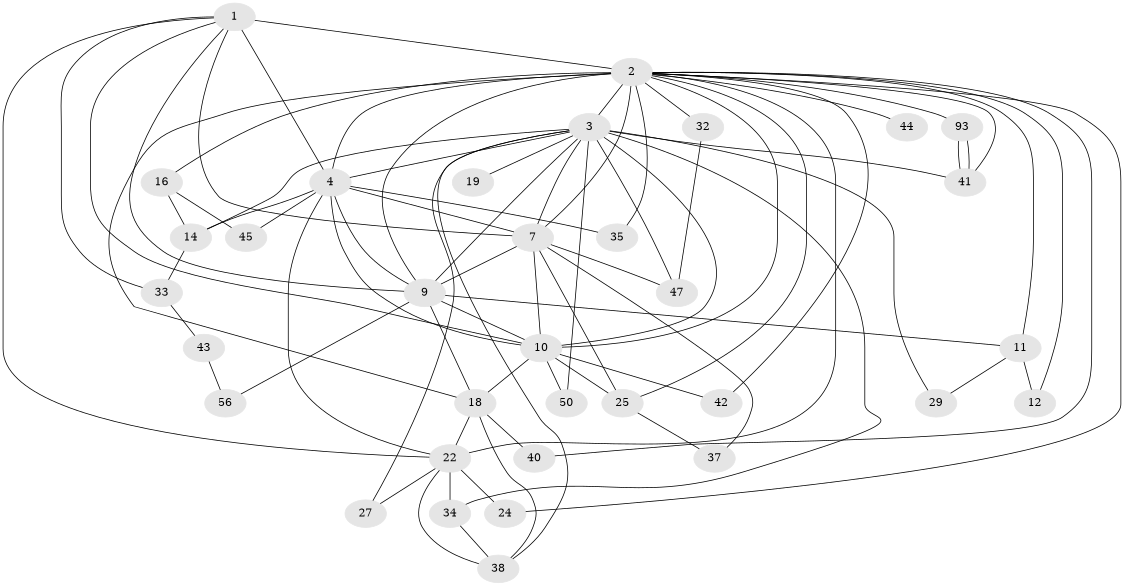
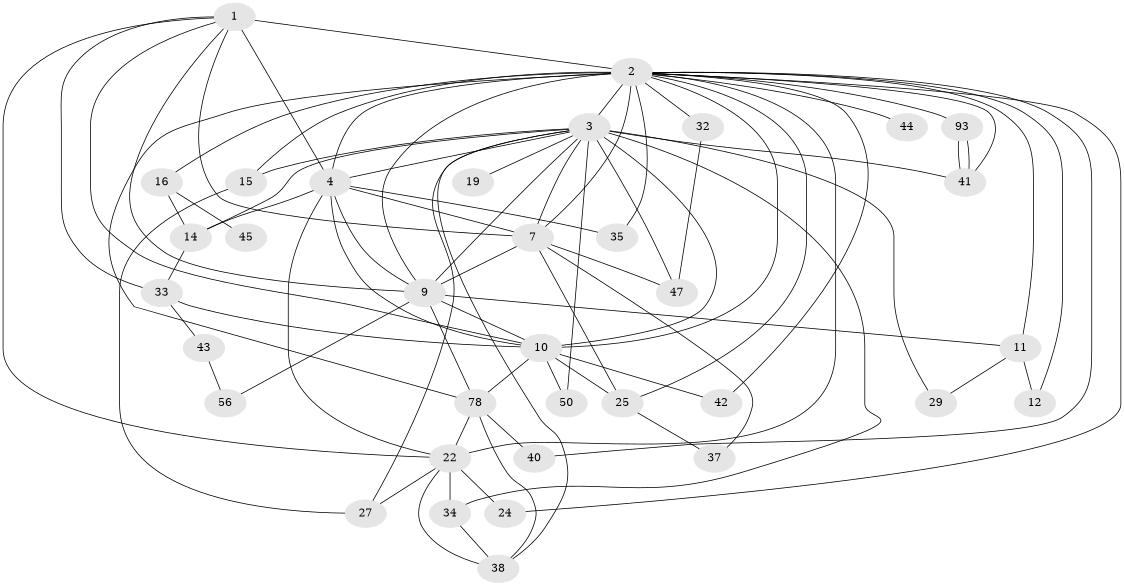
none -> (246, 182)
(288, 210) -> none
(537, 293) -> (339, 333)
(475, 403) -> (475, 403)
